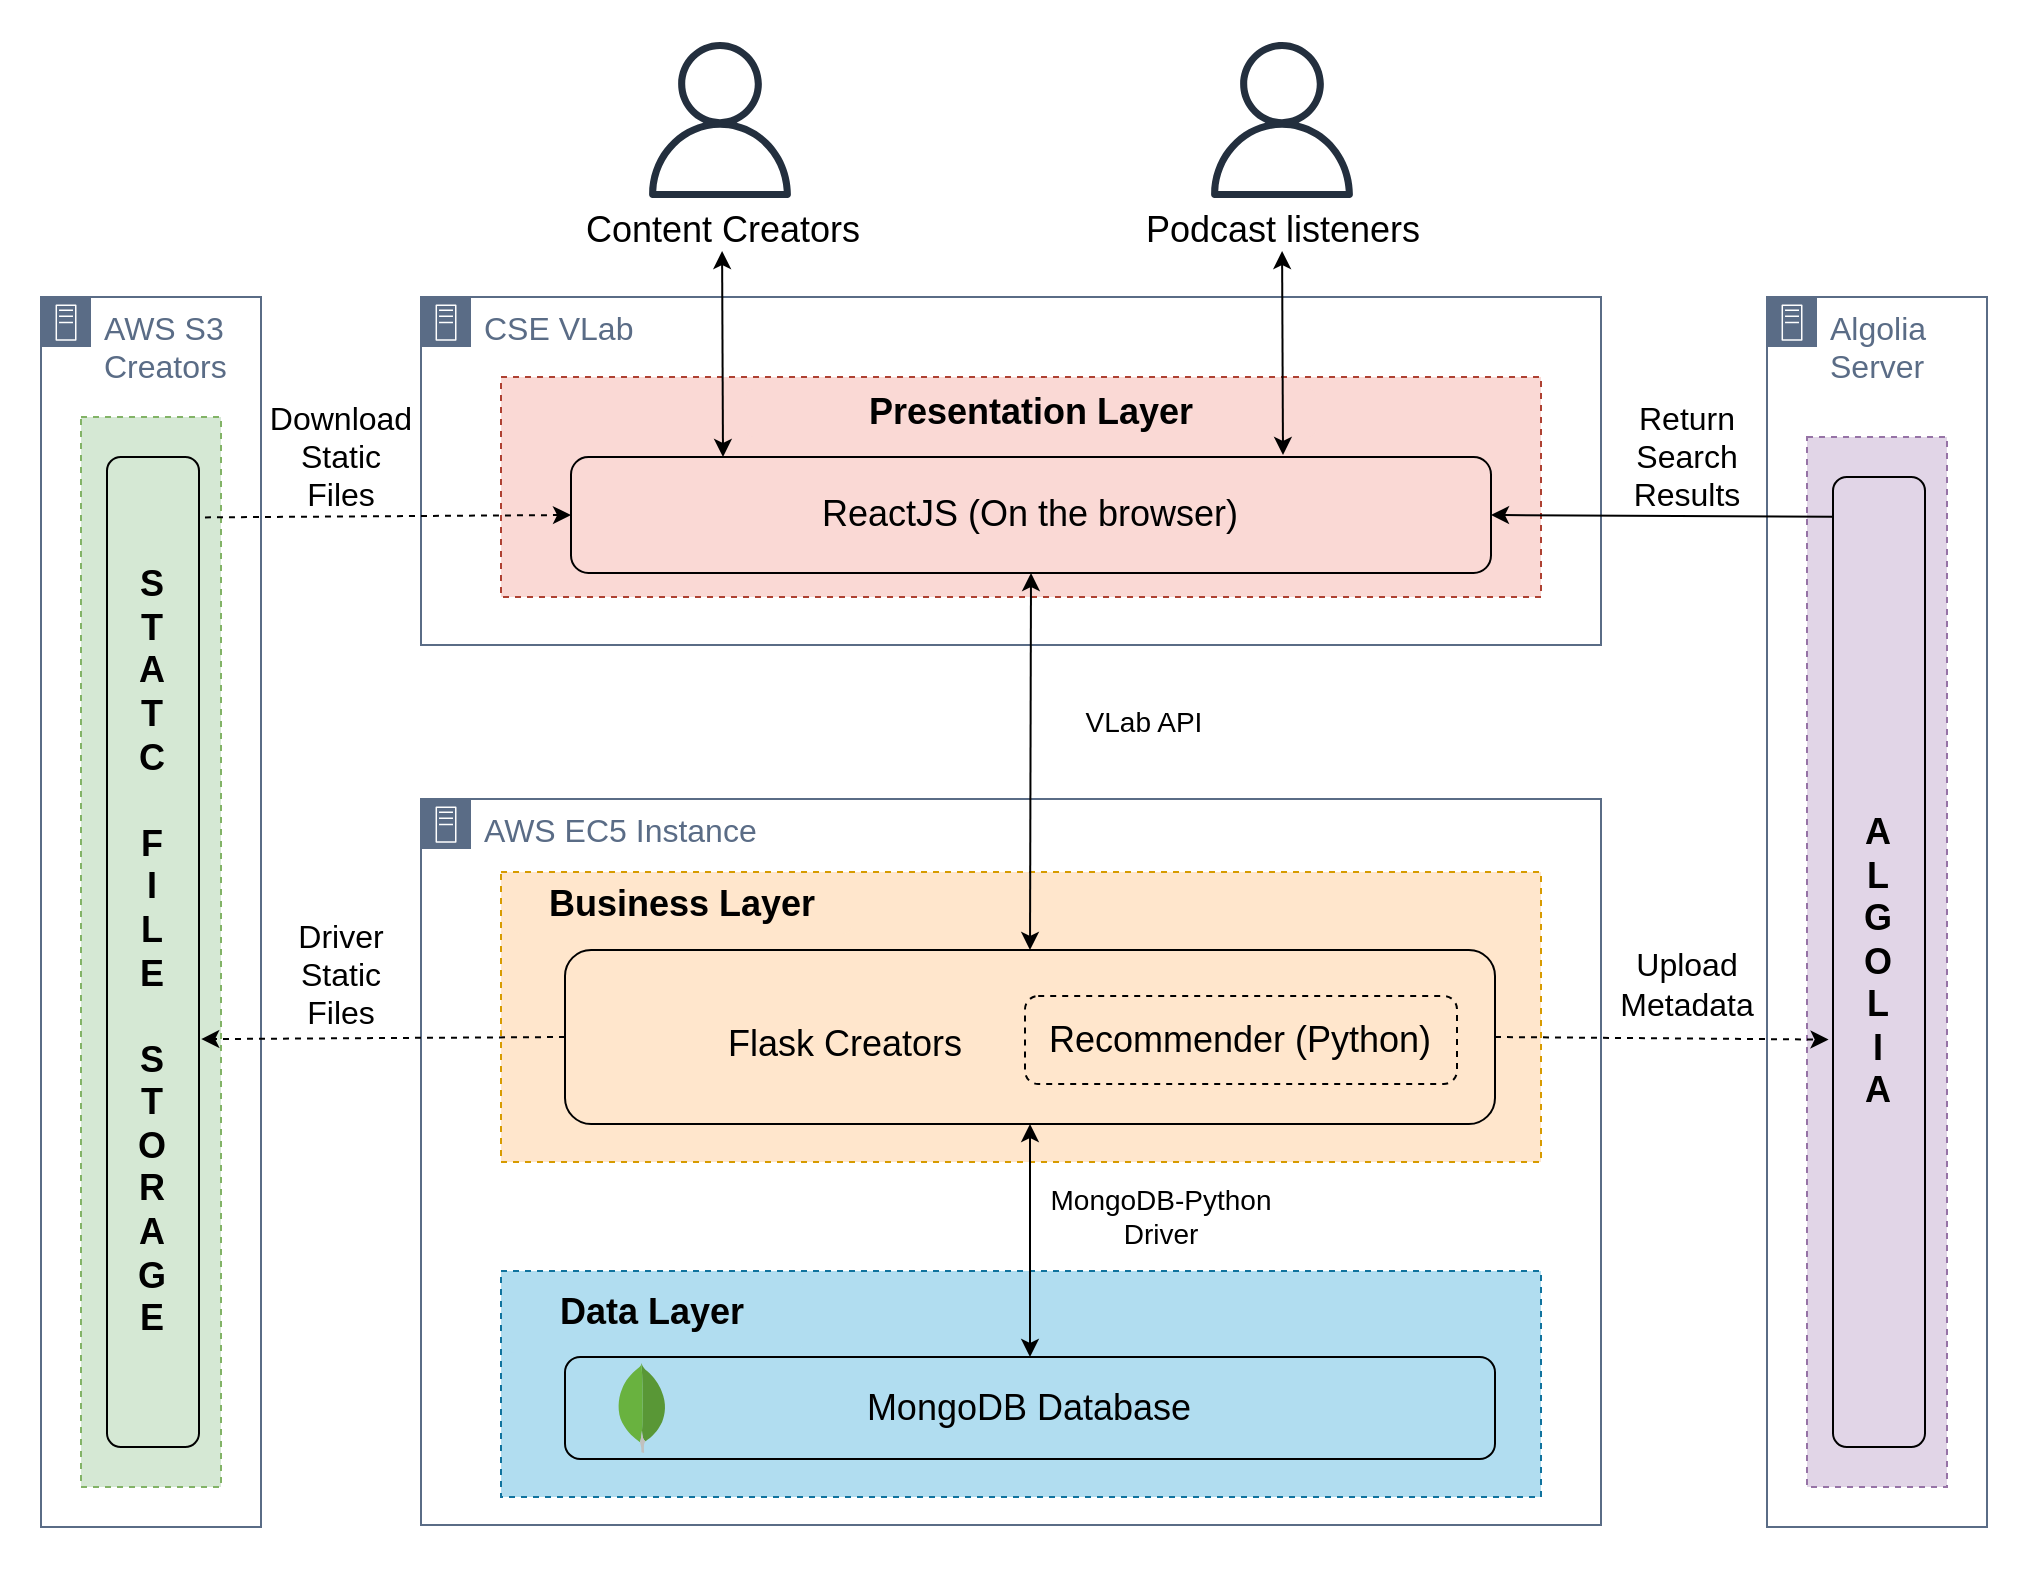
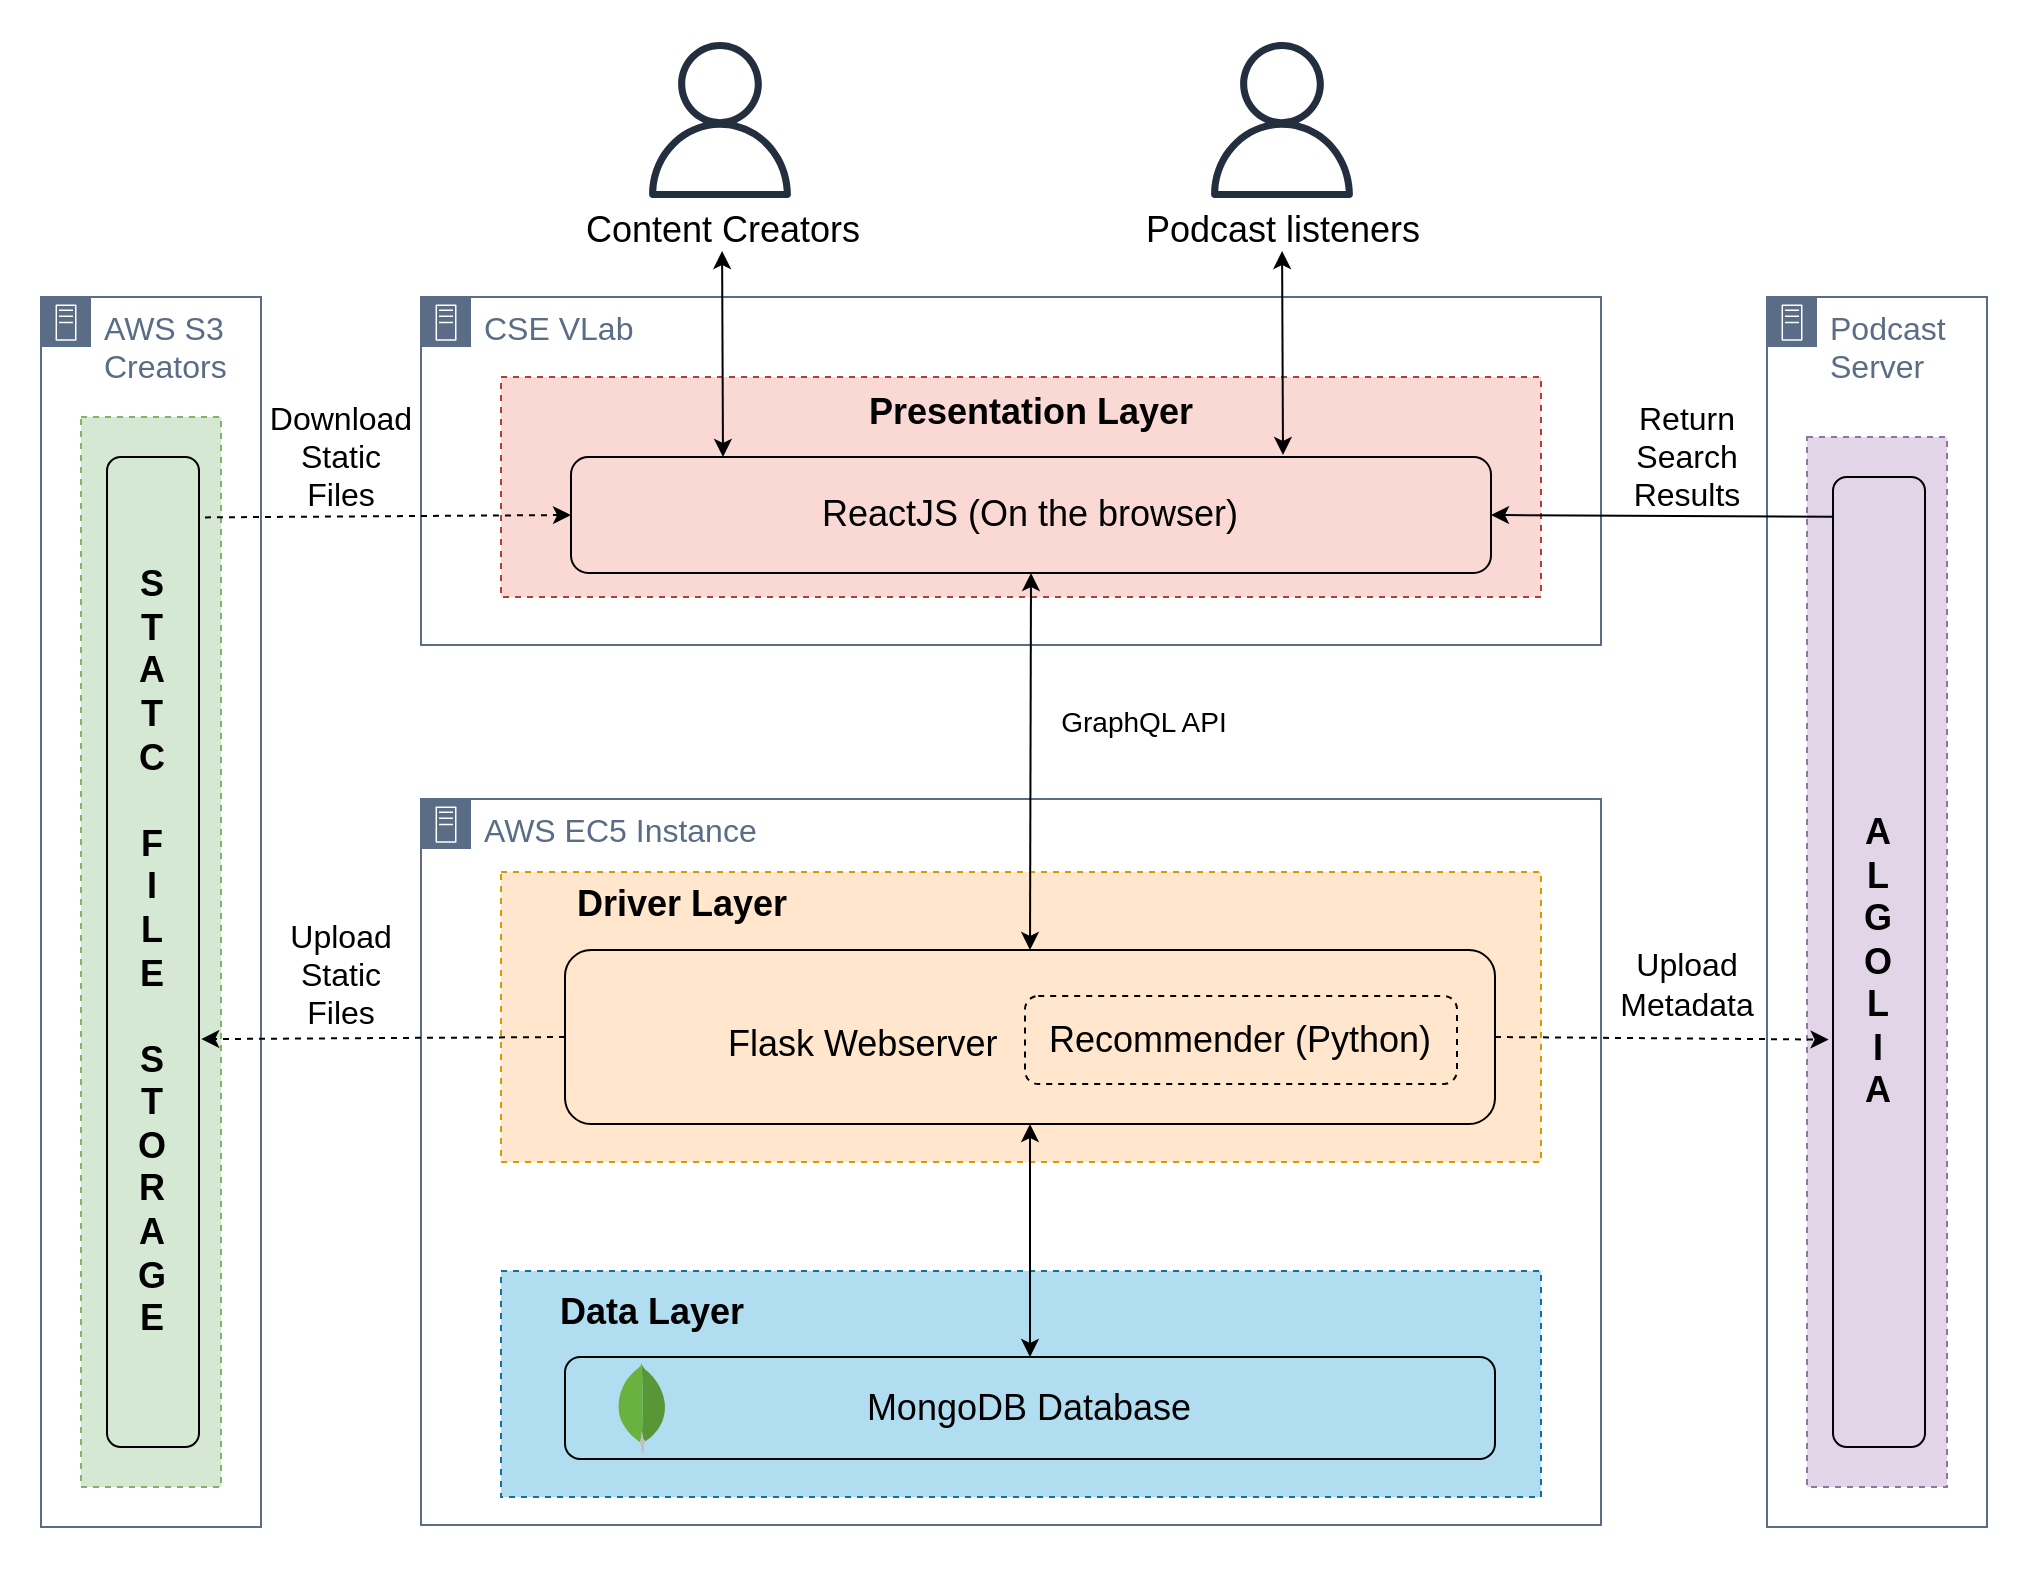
(1871, 340) -> (1878, 340)
(1145, 723) -> (1145, 723)
(683, 905) -> (683, 905)
(342, 975) -> (342, 975)
(817, 1039) -> (824, 1039)
(1161, 1217) -> none
